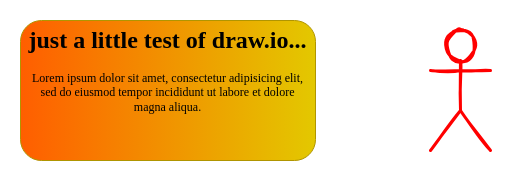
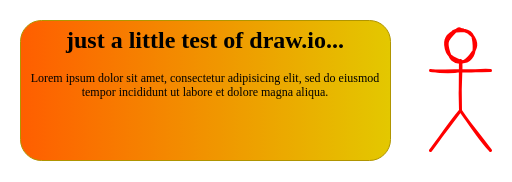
(168, 91) -> (206, 91)
